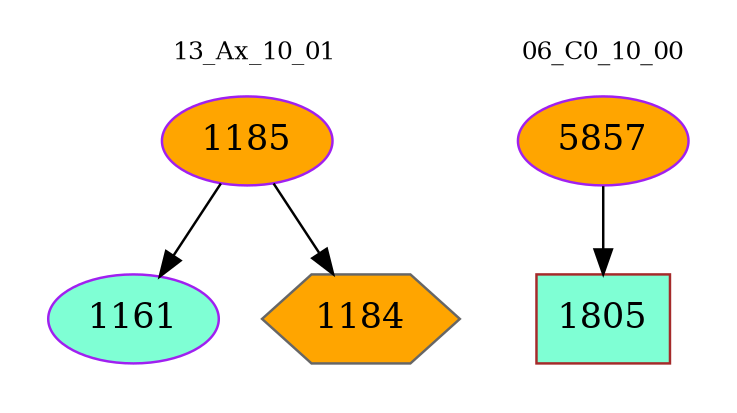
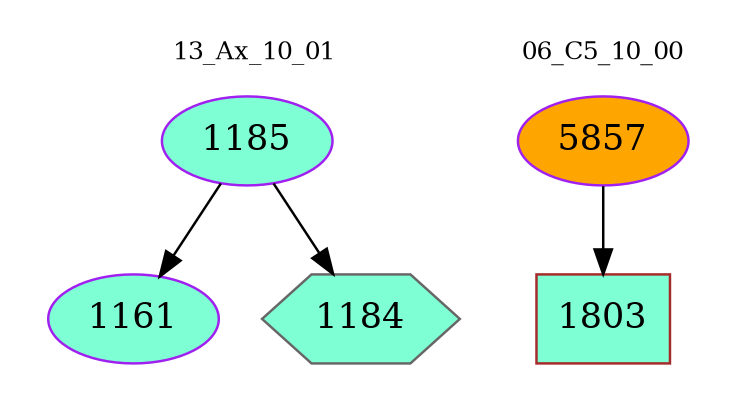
(603, 53) -> (603, 53)
(247, 141) -> (247, 141)
(361, 319) -> (361, 319)
(603, 319) -> (603, 319)
